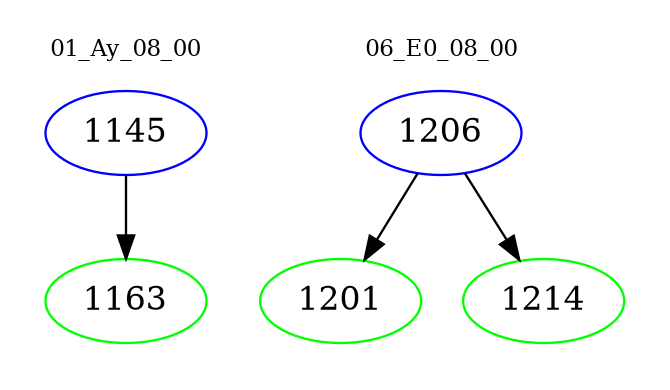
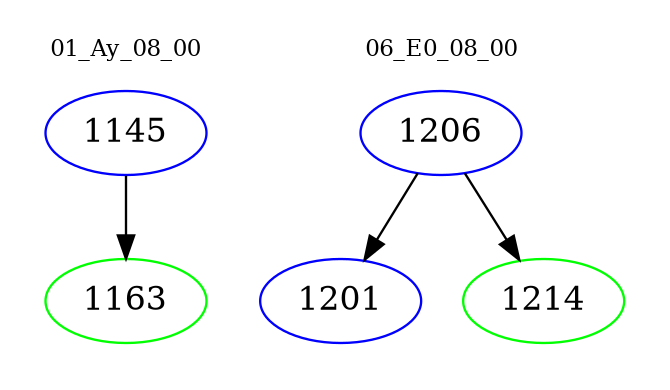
(341, 301) -> (341, 301)
